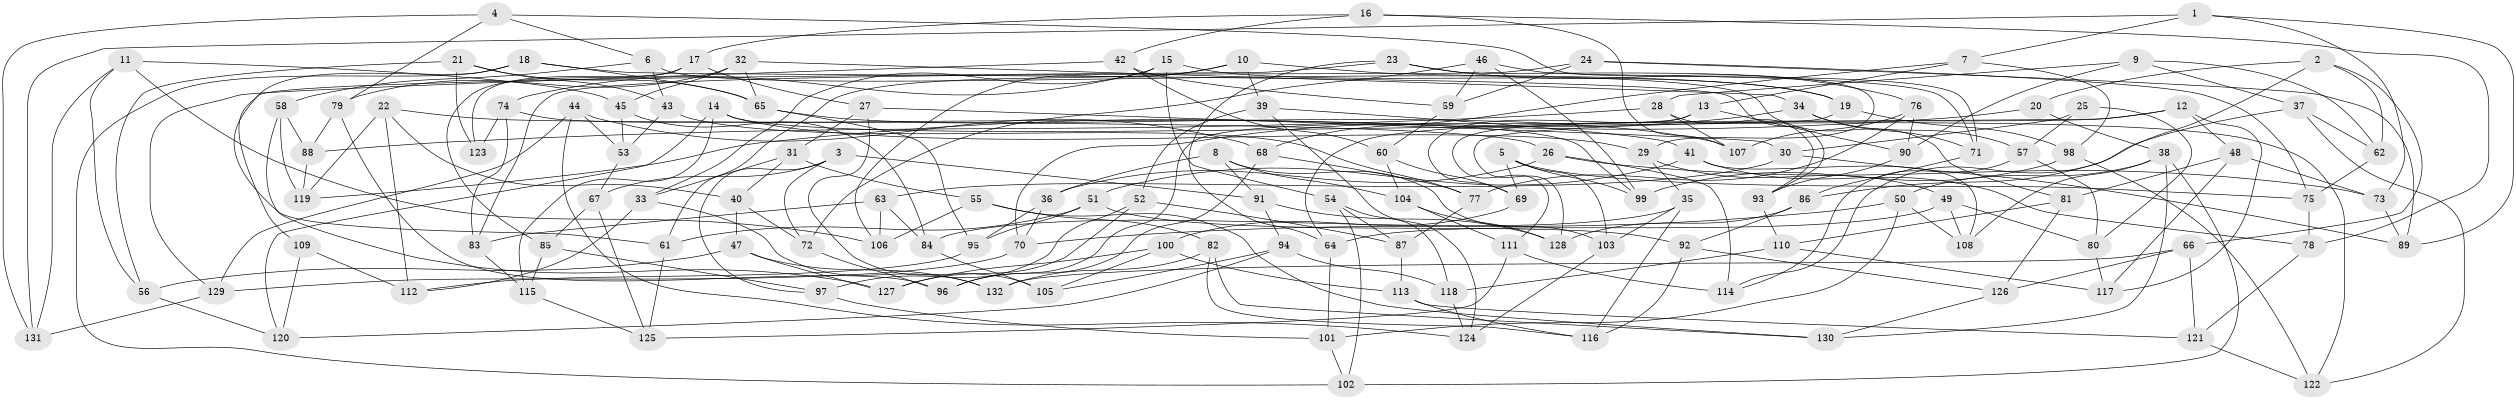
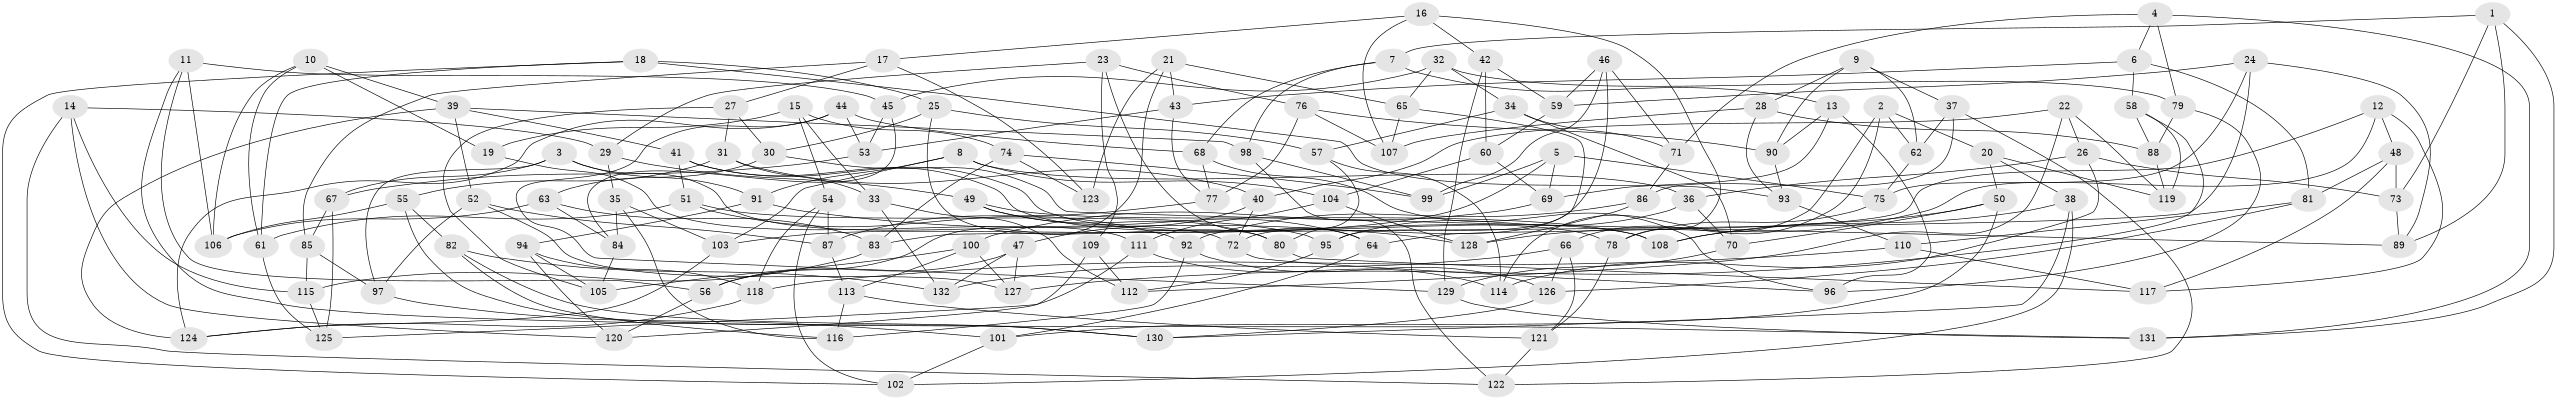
(645, 78) -> (791, 72)
(2004, 131) -> (776, 122)
(2032, 176) -> (1994, 178)
